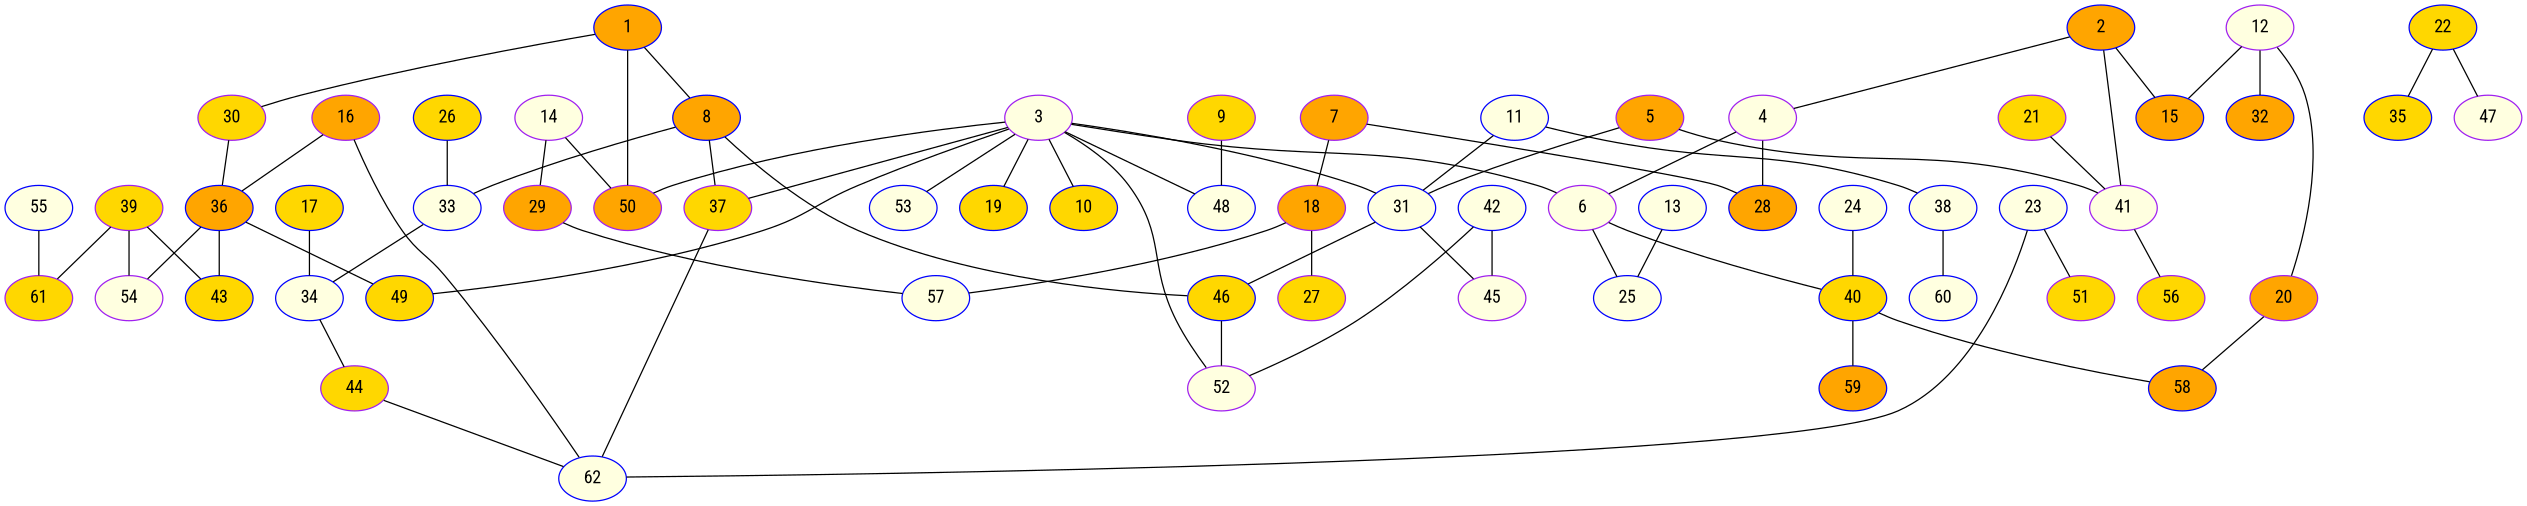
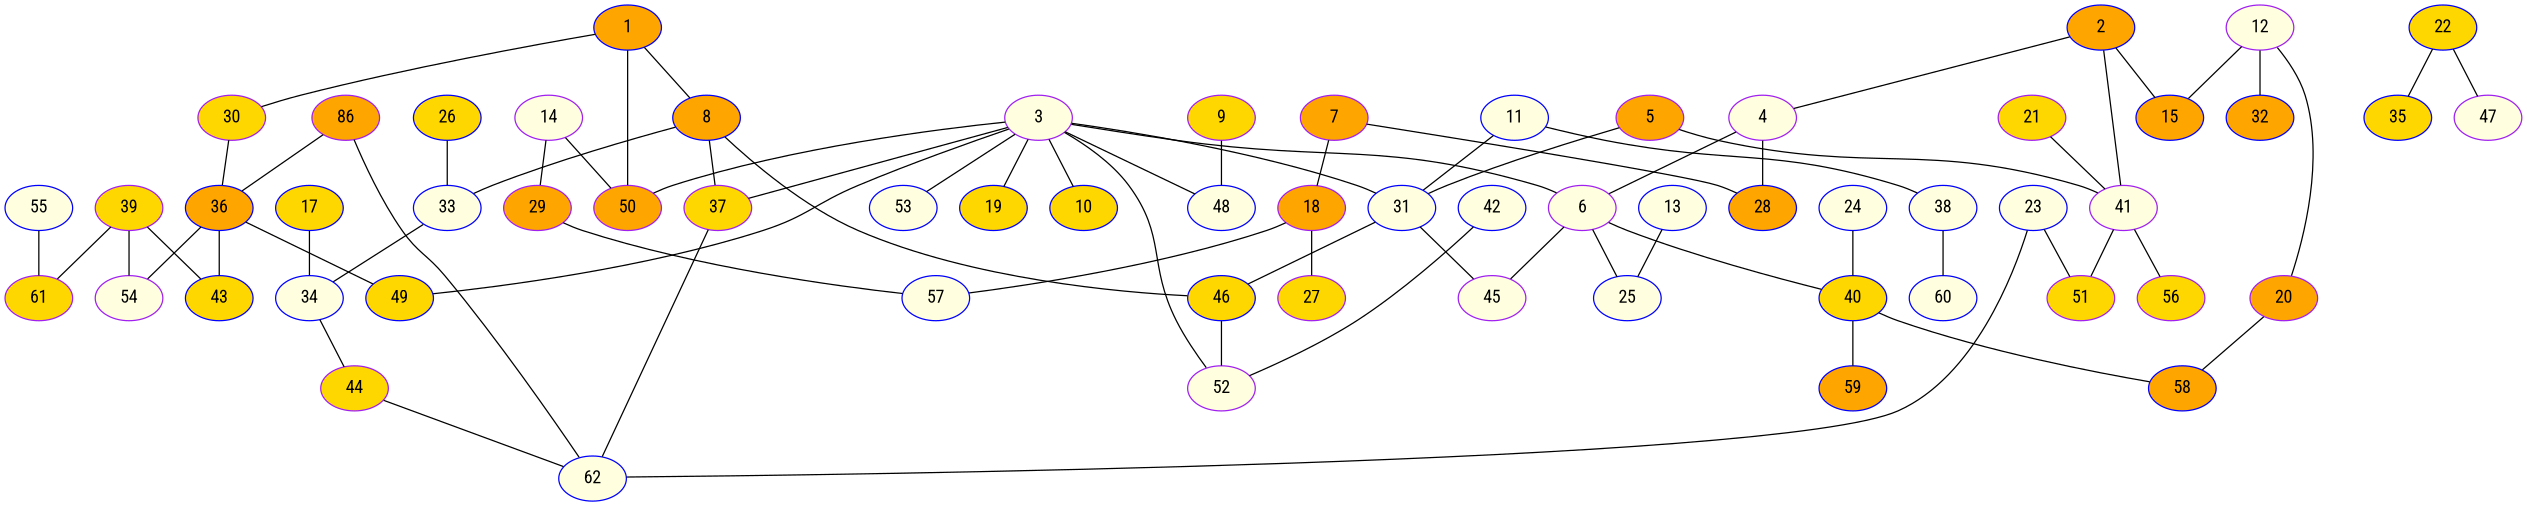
(346, 118) -> (346, 118)
(1492, 253) -> (1537, 253)
none -> (2102, 253)
